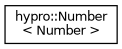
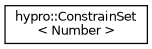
(61, 25) -> (76, 25)
